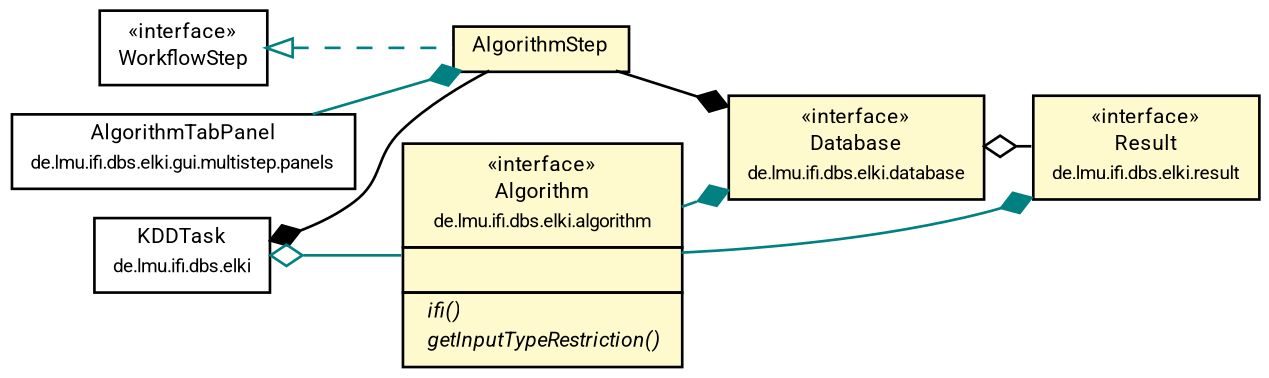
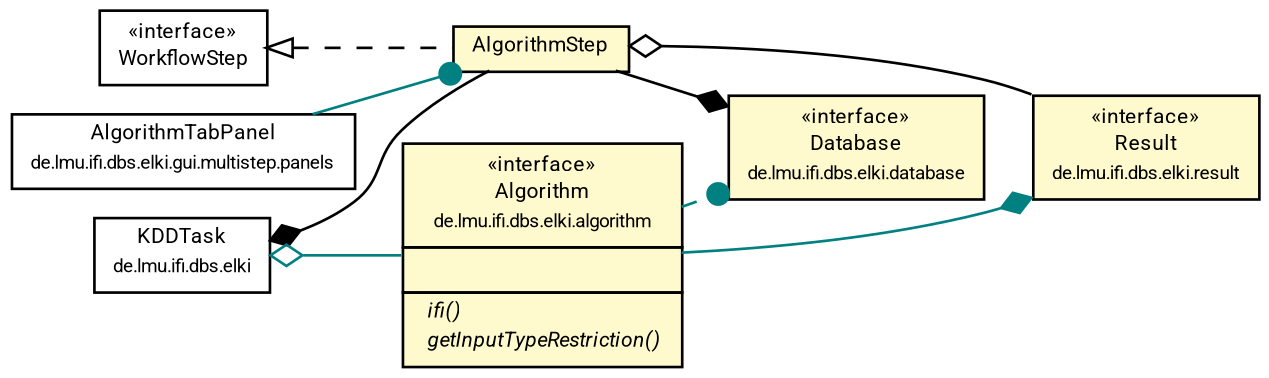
(373, 48) -> (373, 48)
(376, 96) -> (376, 96)
(1024, 146) -> (849, 57)
(695, 202) -> (695, 202)
